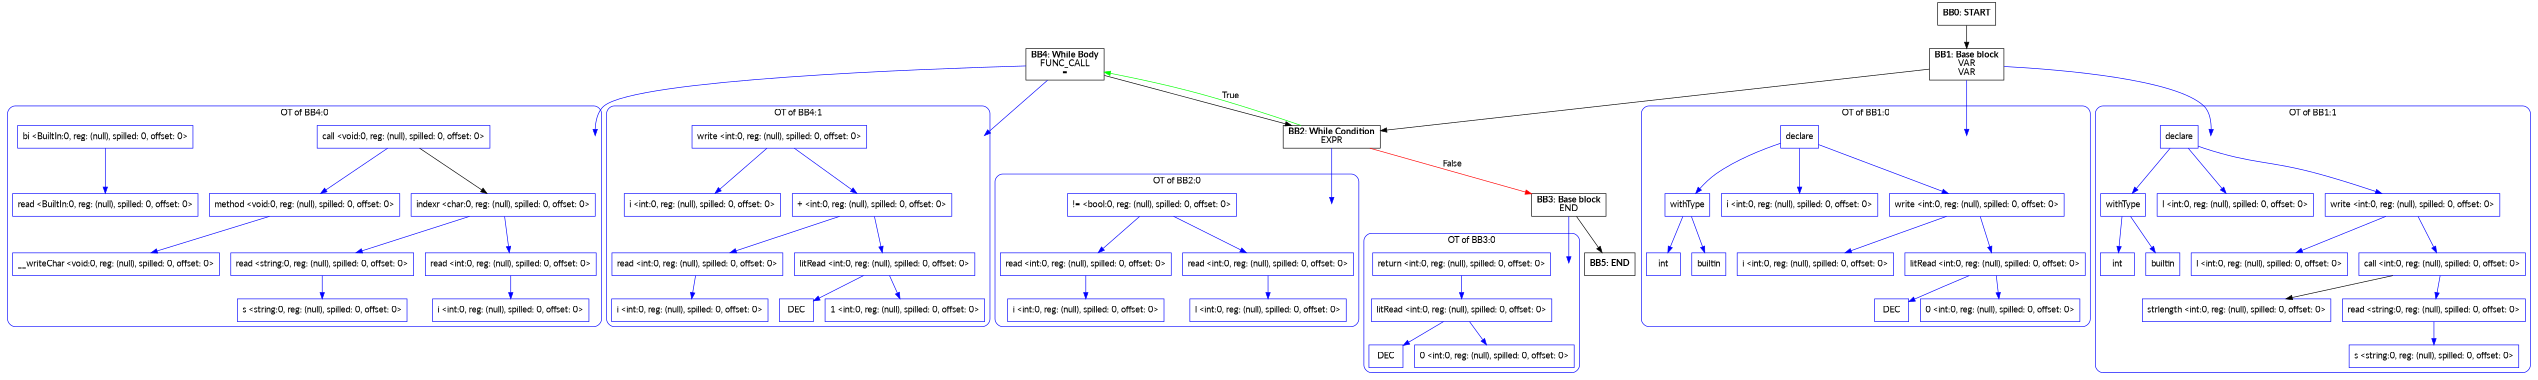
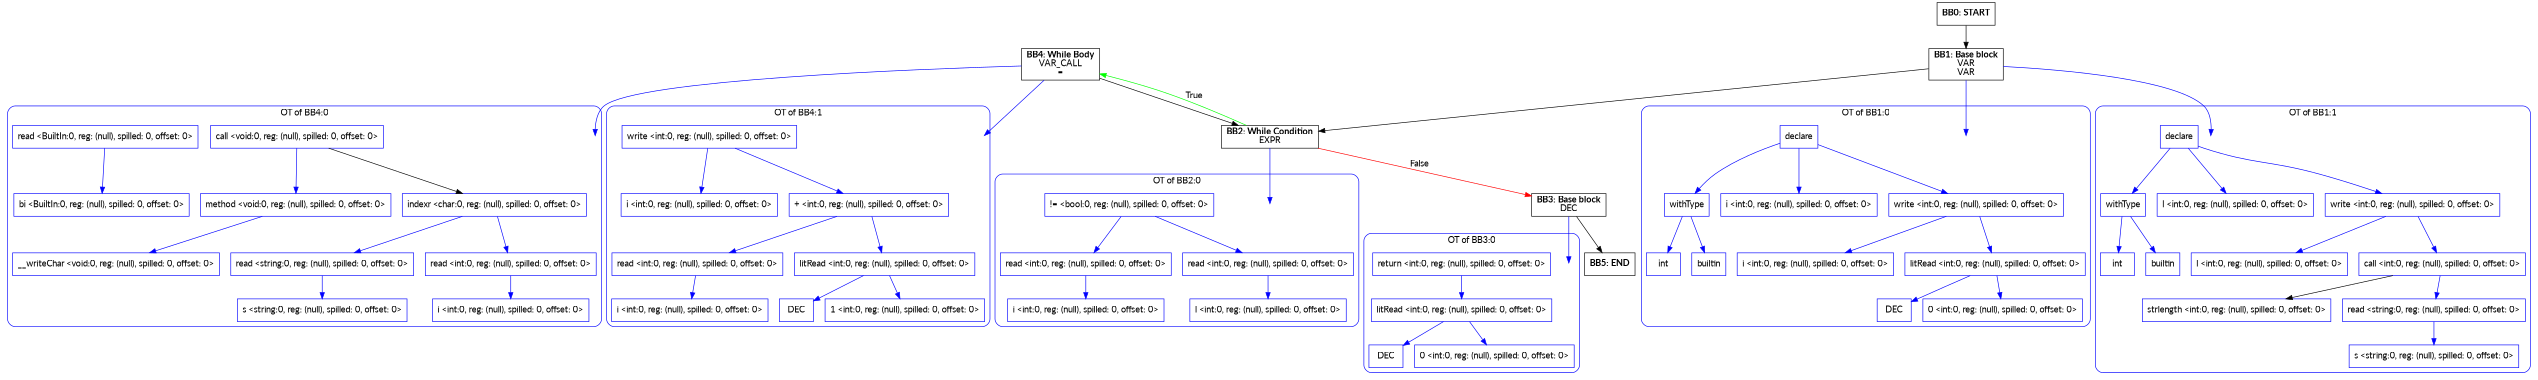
(1065, 64) -> (1061, 64)
(105, 168) -> (104, 168)
(1569, 209) -> (1569, 209)
